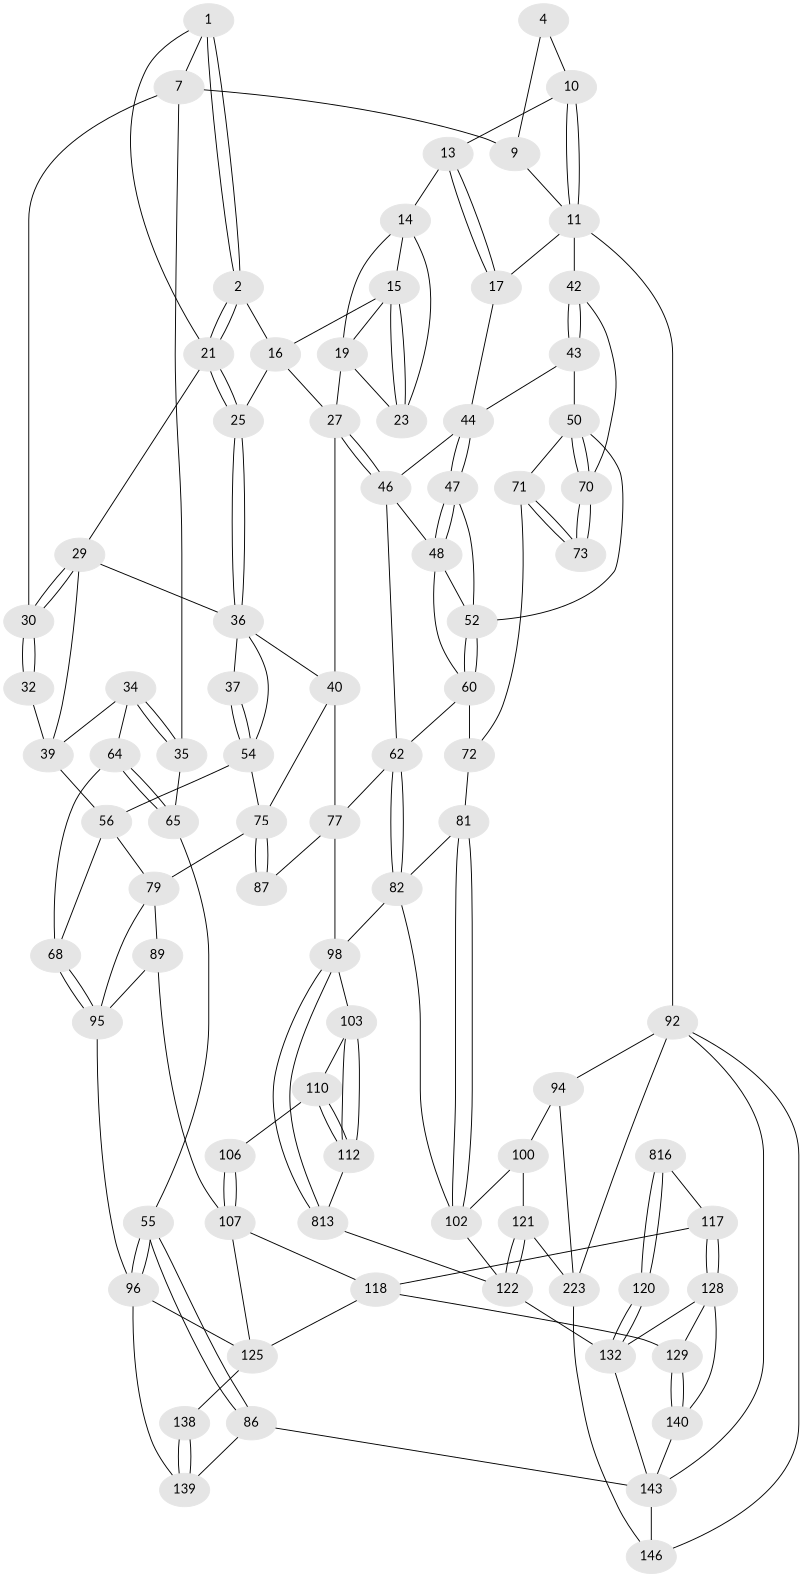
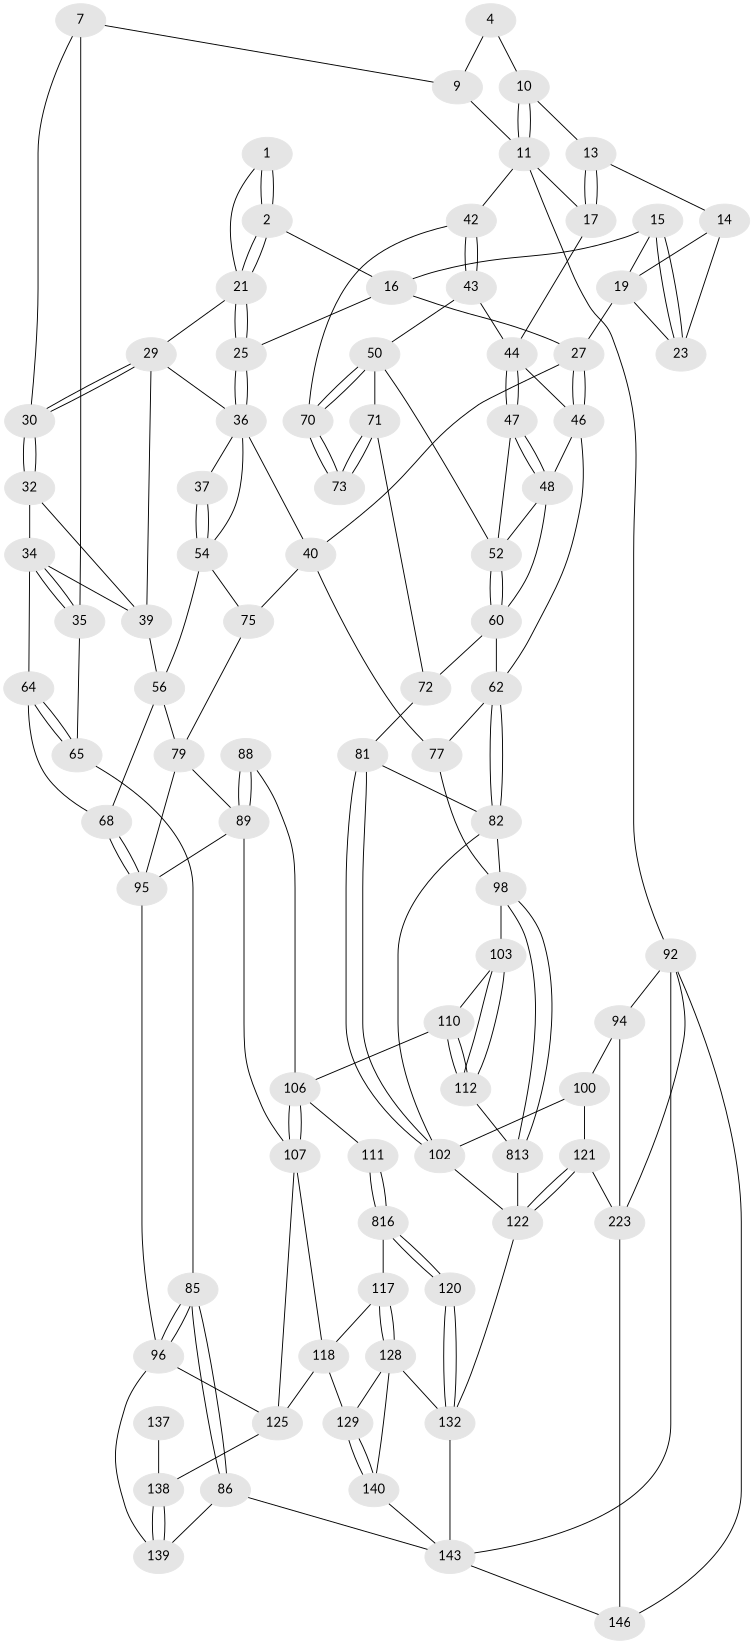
(194, 54) -> none
(400, 254) -> none
none -> (30, 522)
none -> (246, 755)
(262, 889) -> none
none -> (373, 1156)
(148, 1223) -> (193, 1290)
none -> (159, 1423)
